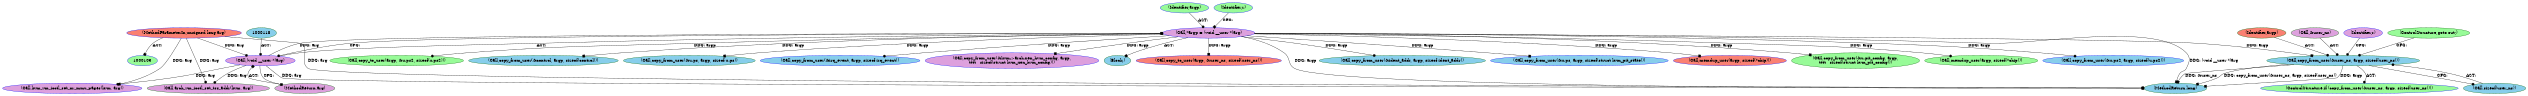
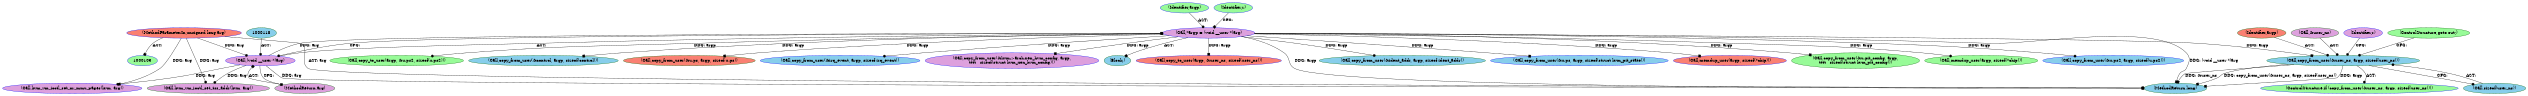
(318, 61) -> (318, 61)
(689, 61) -> (689, 61)
(208, 88) -> (208, 88)
